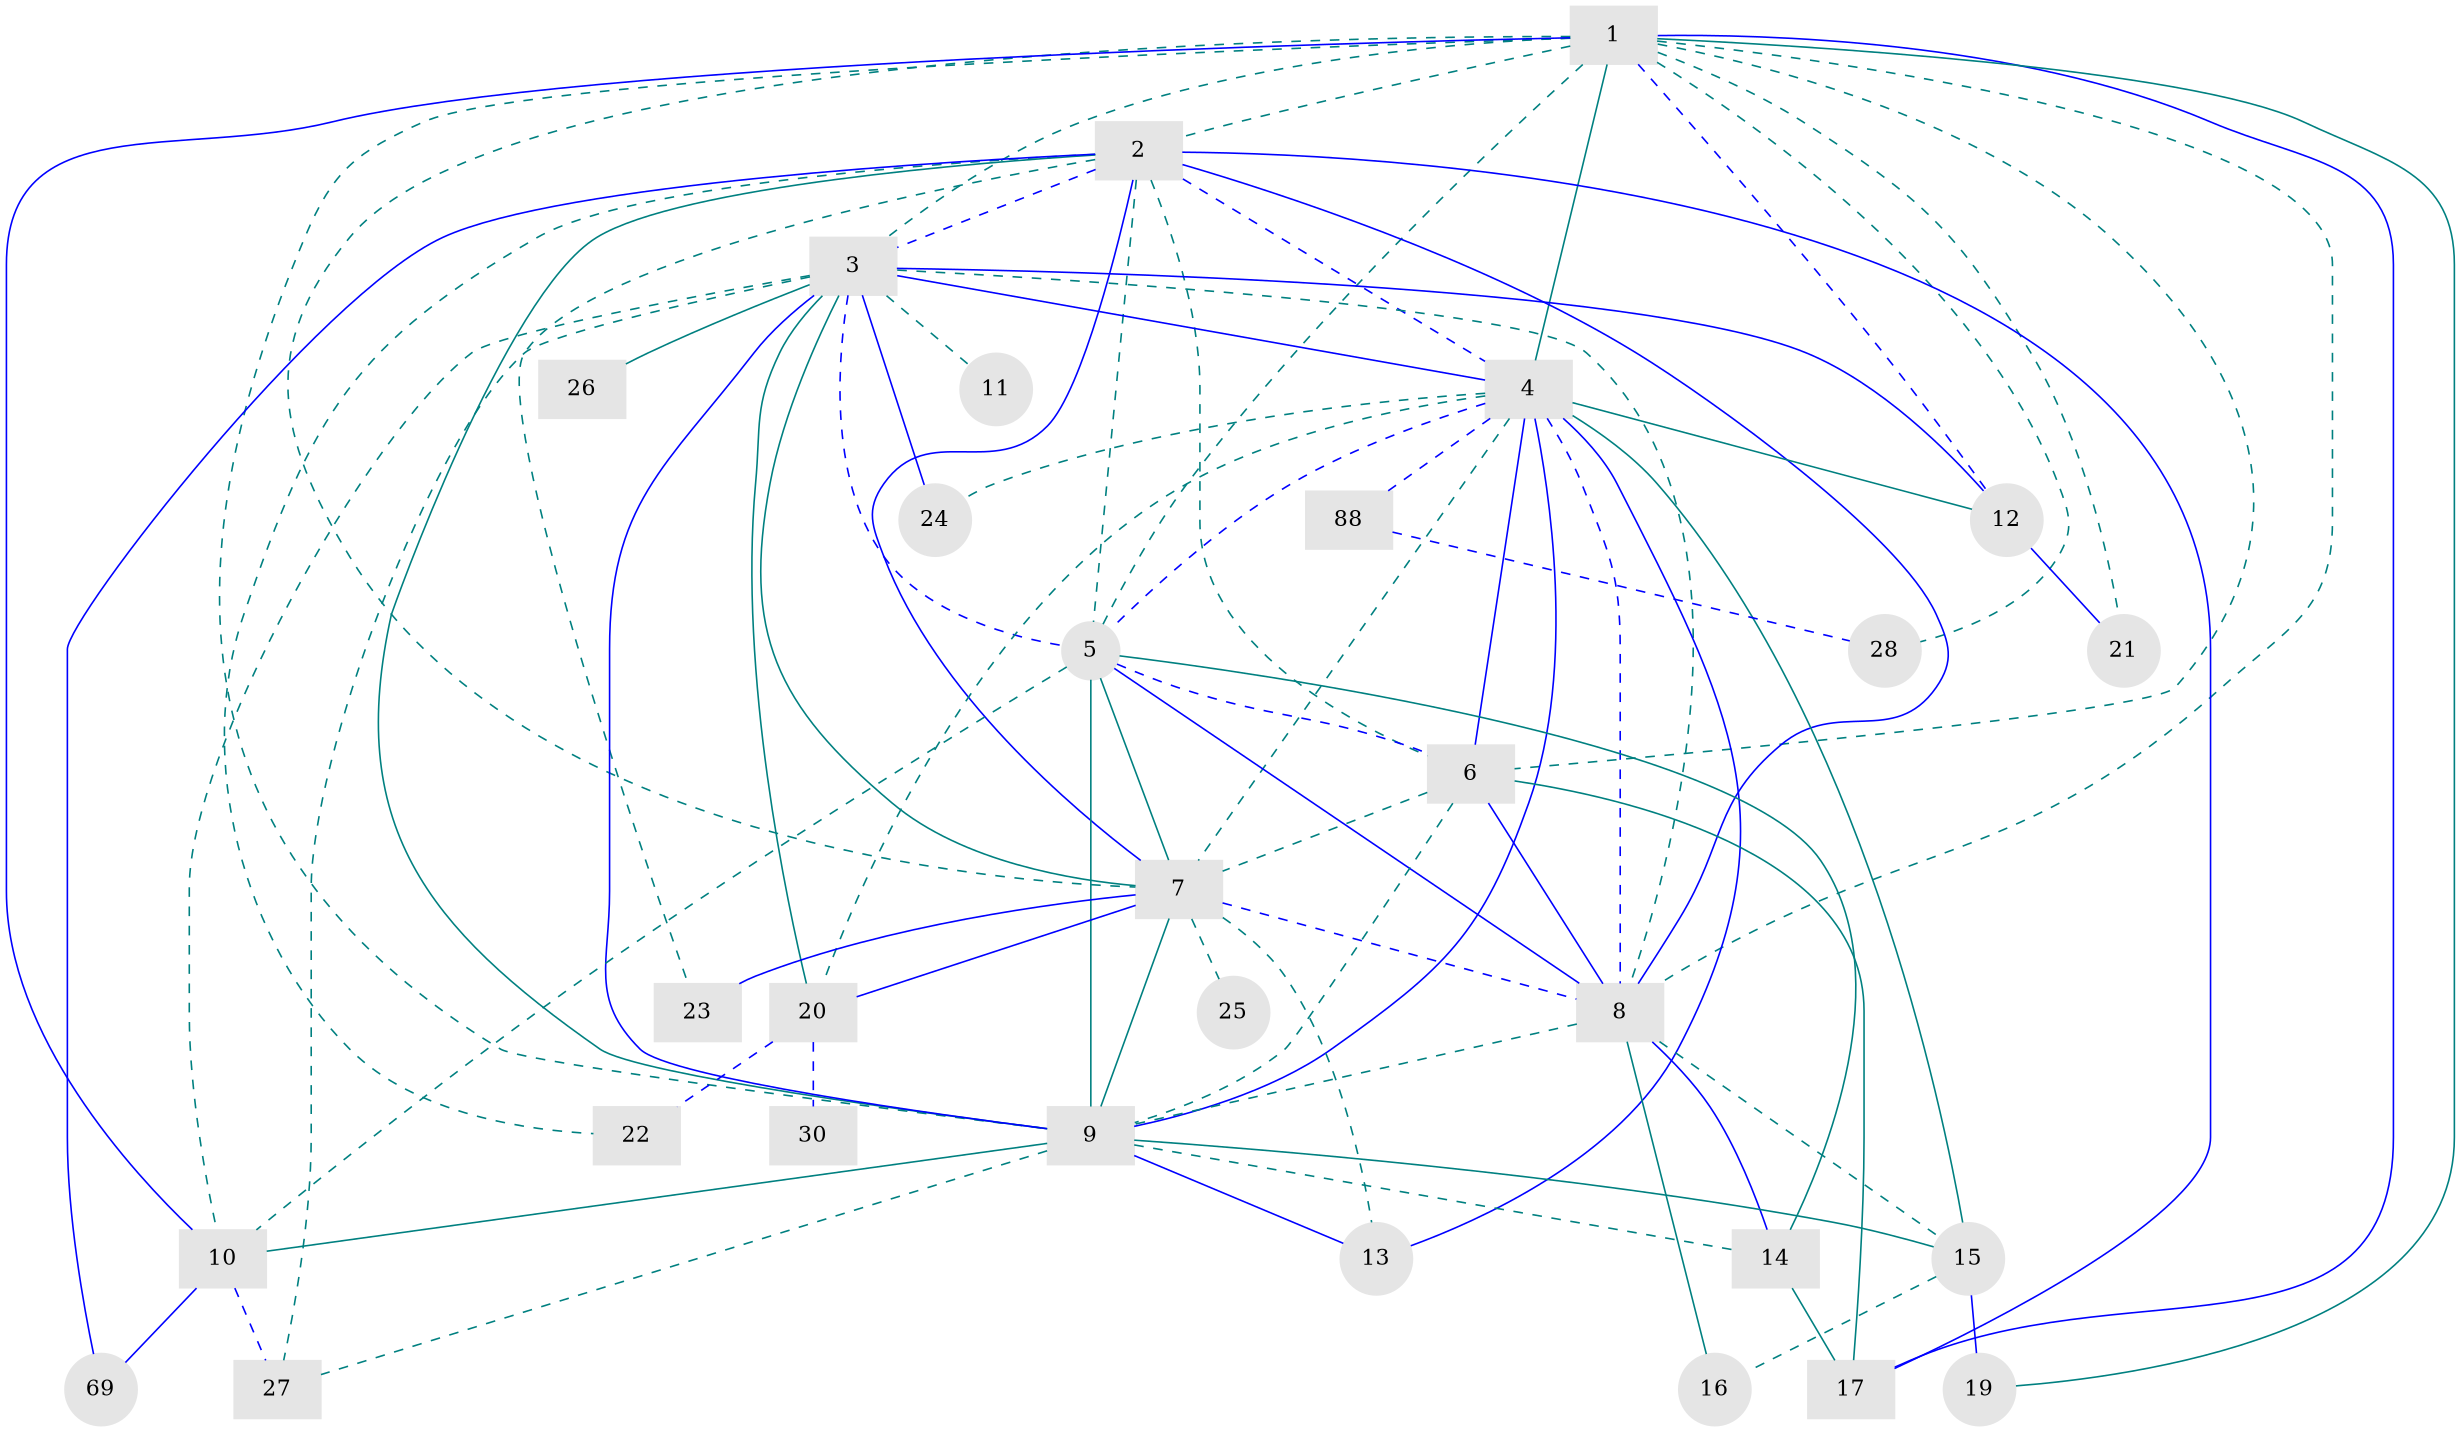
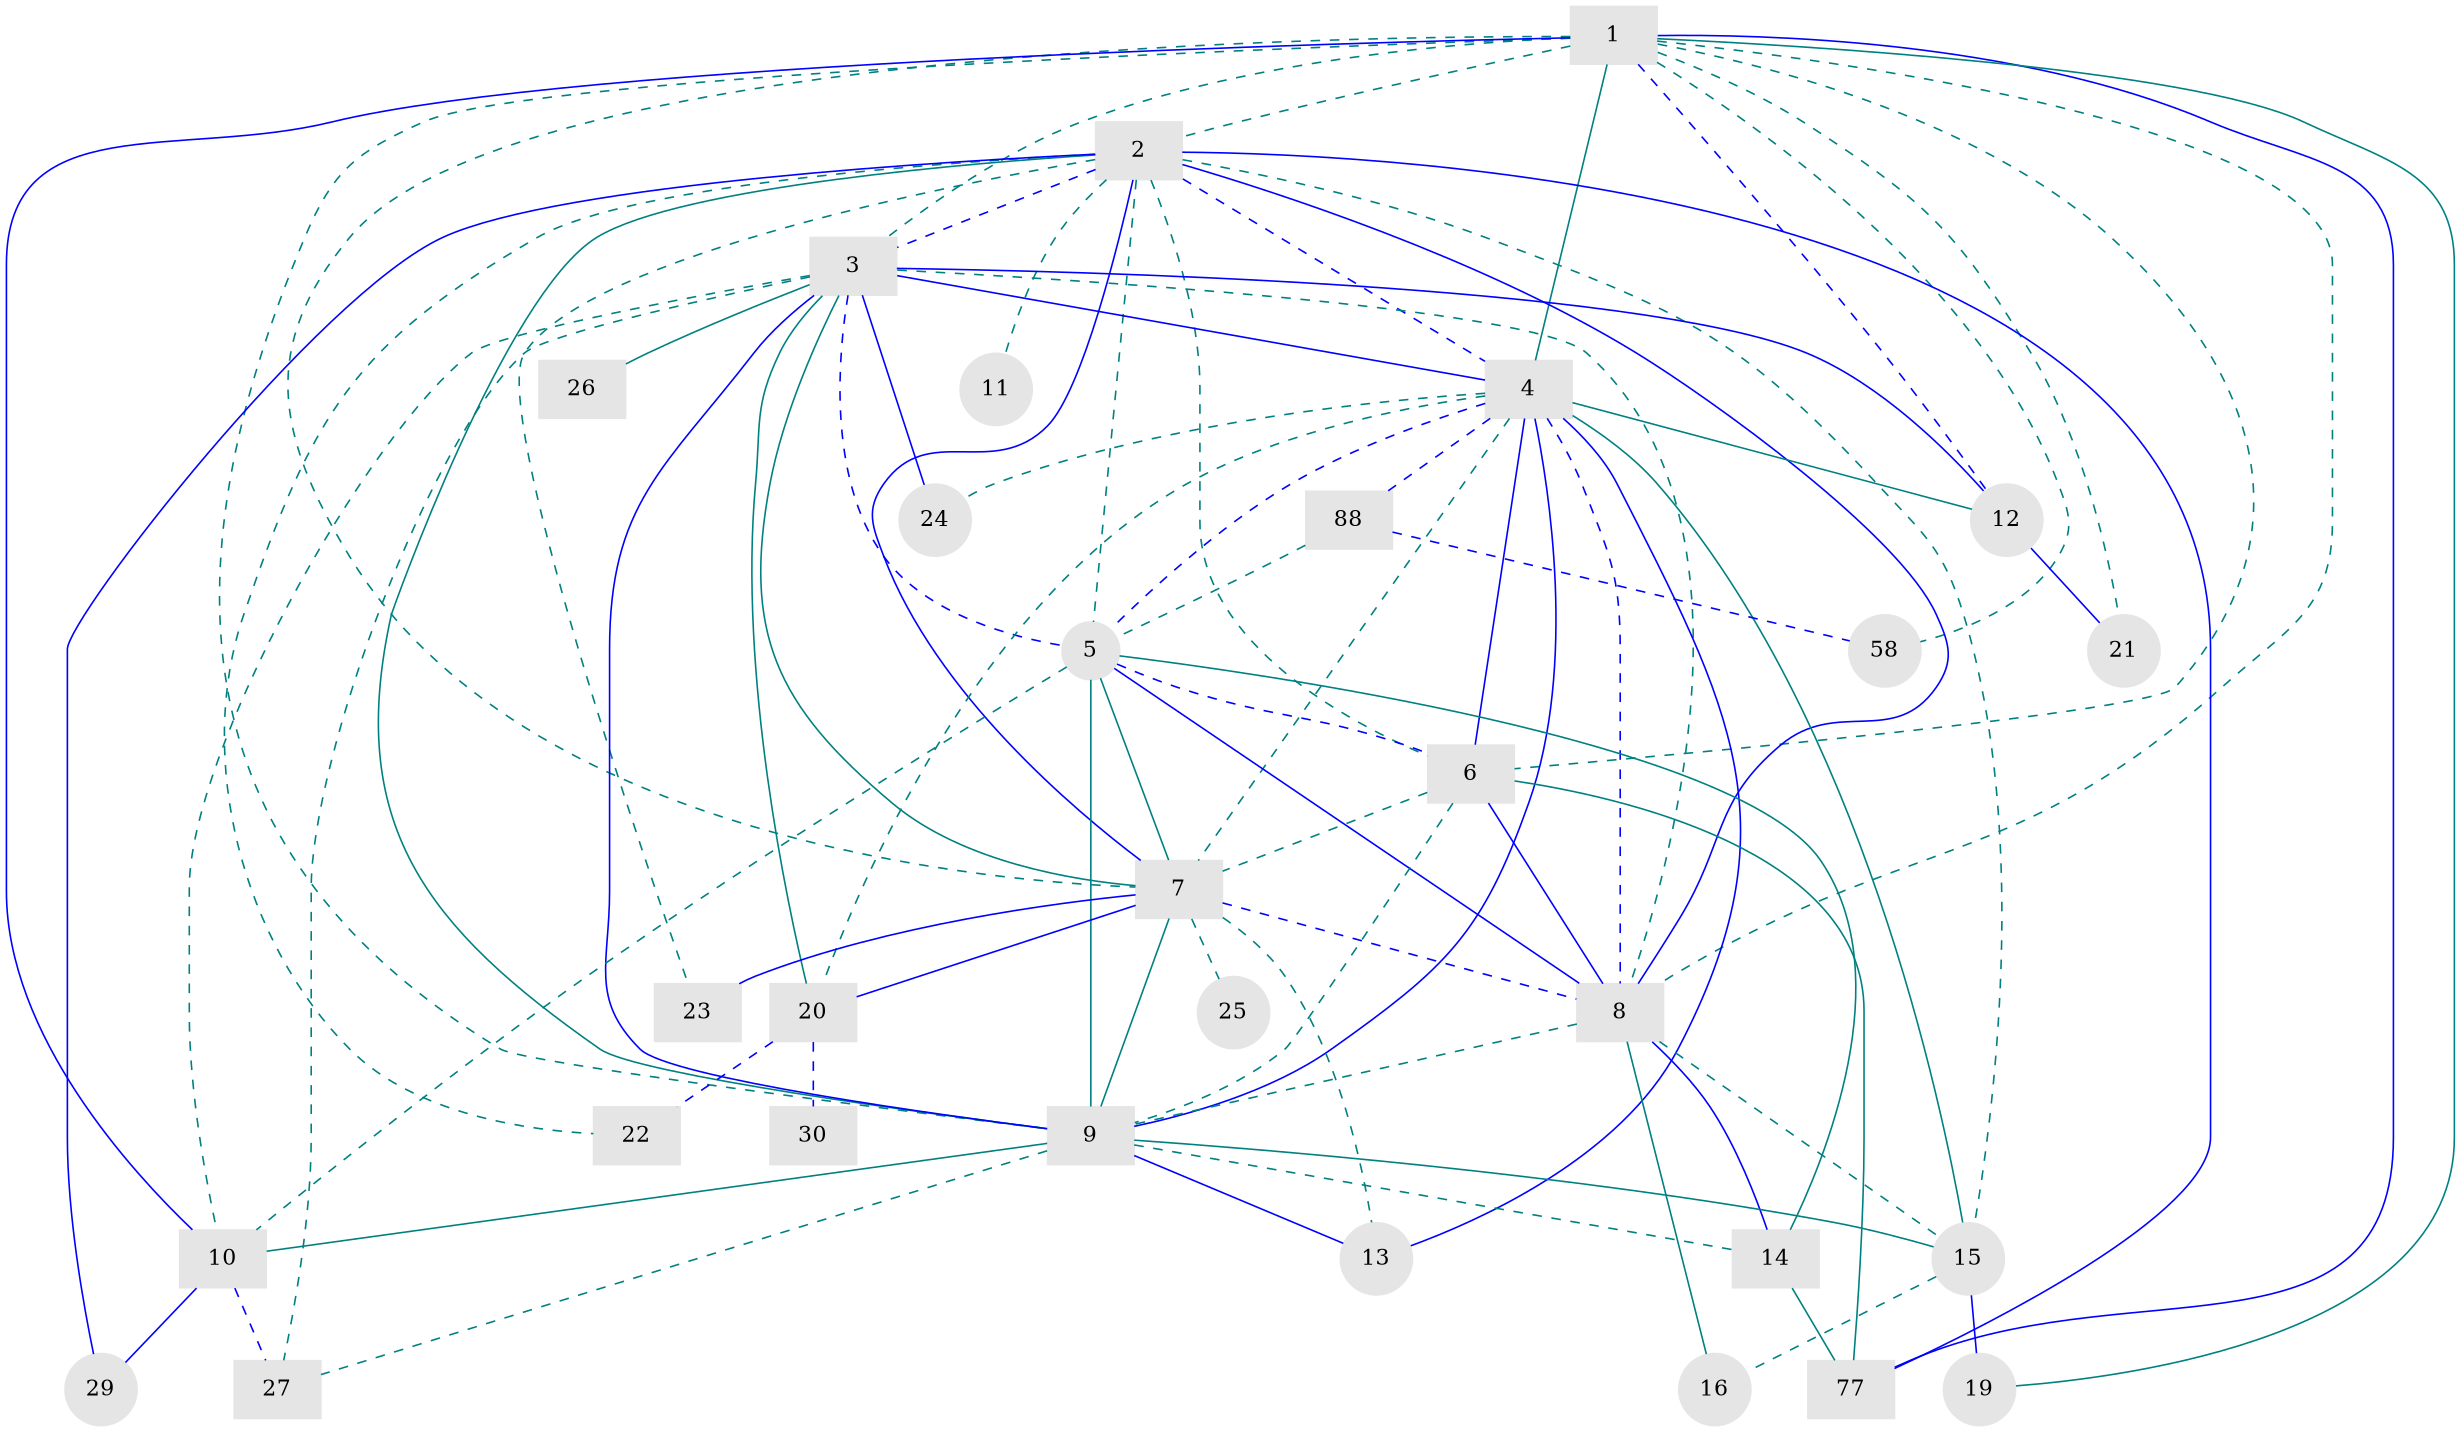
(1320, 326) -> (1207, 594)
(928, 330) -> (1043, 259)
none -> (1847, 452)
(1885, 651) -> (1885, 651)
(101, 1390) -> (101, 1390)
(1851, 1390) -> (1851, 1390)
